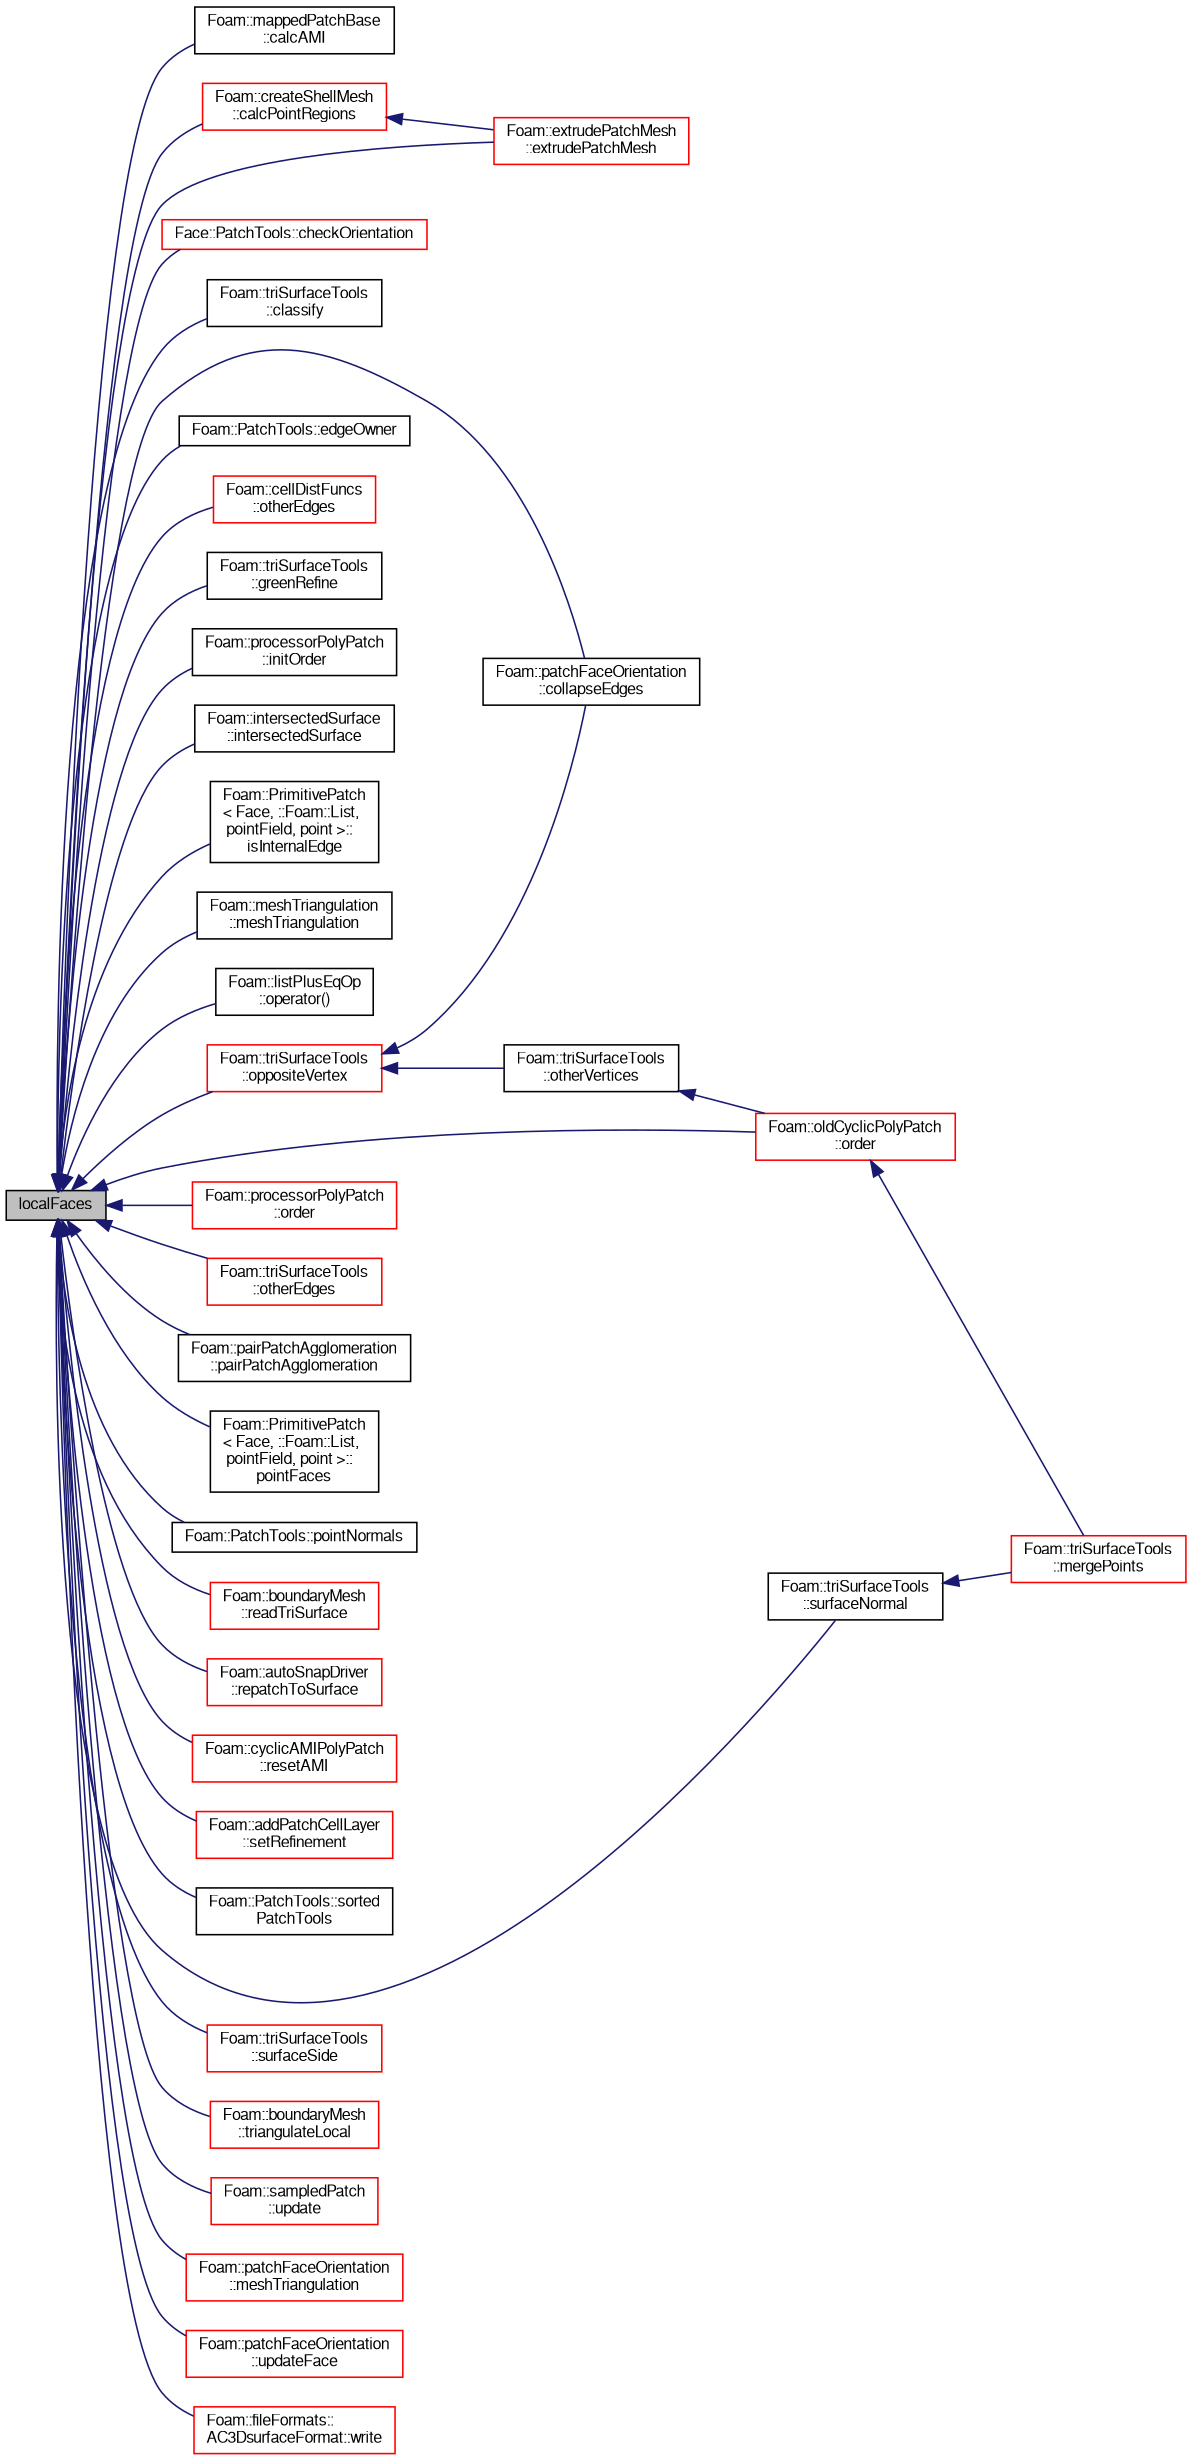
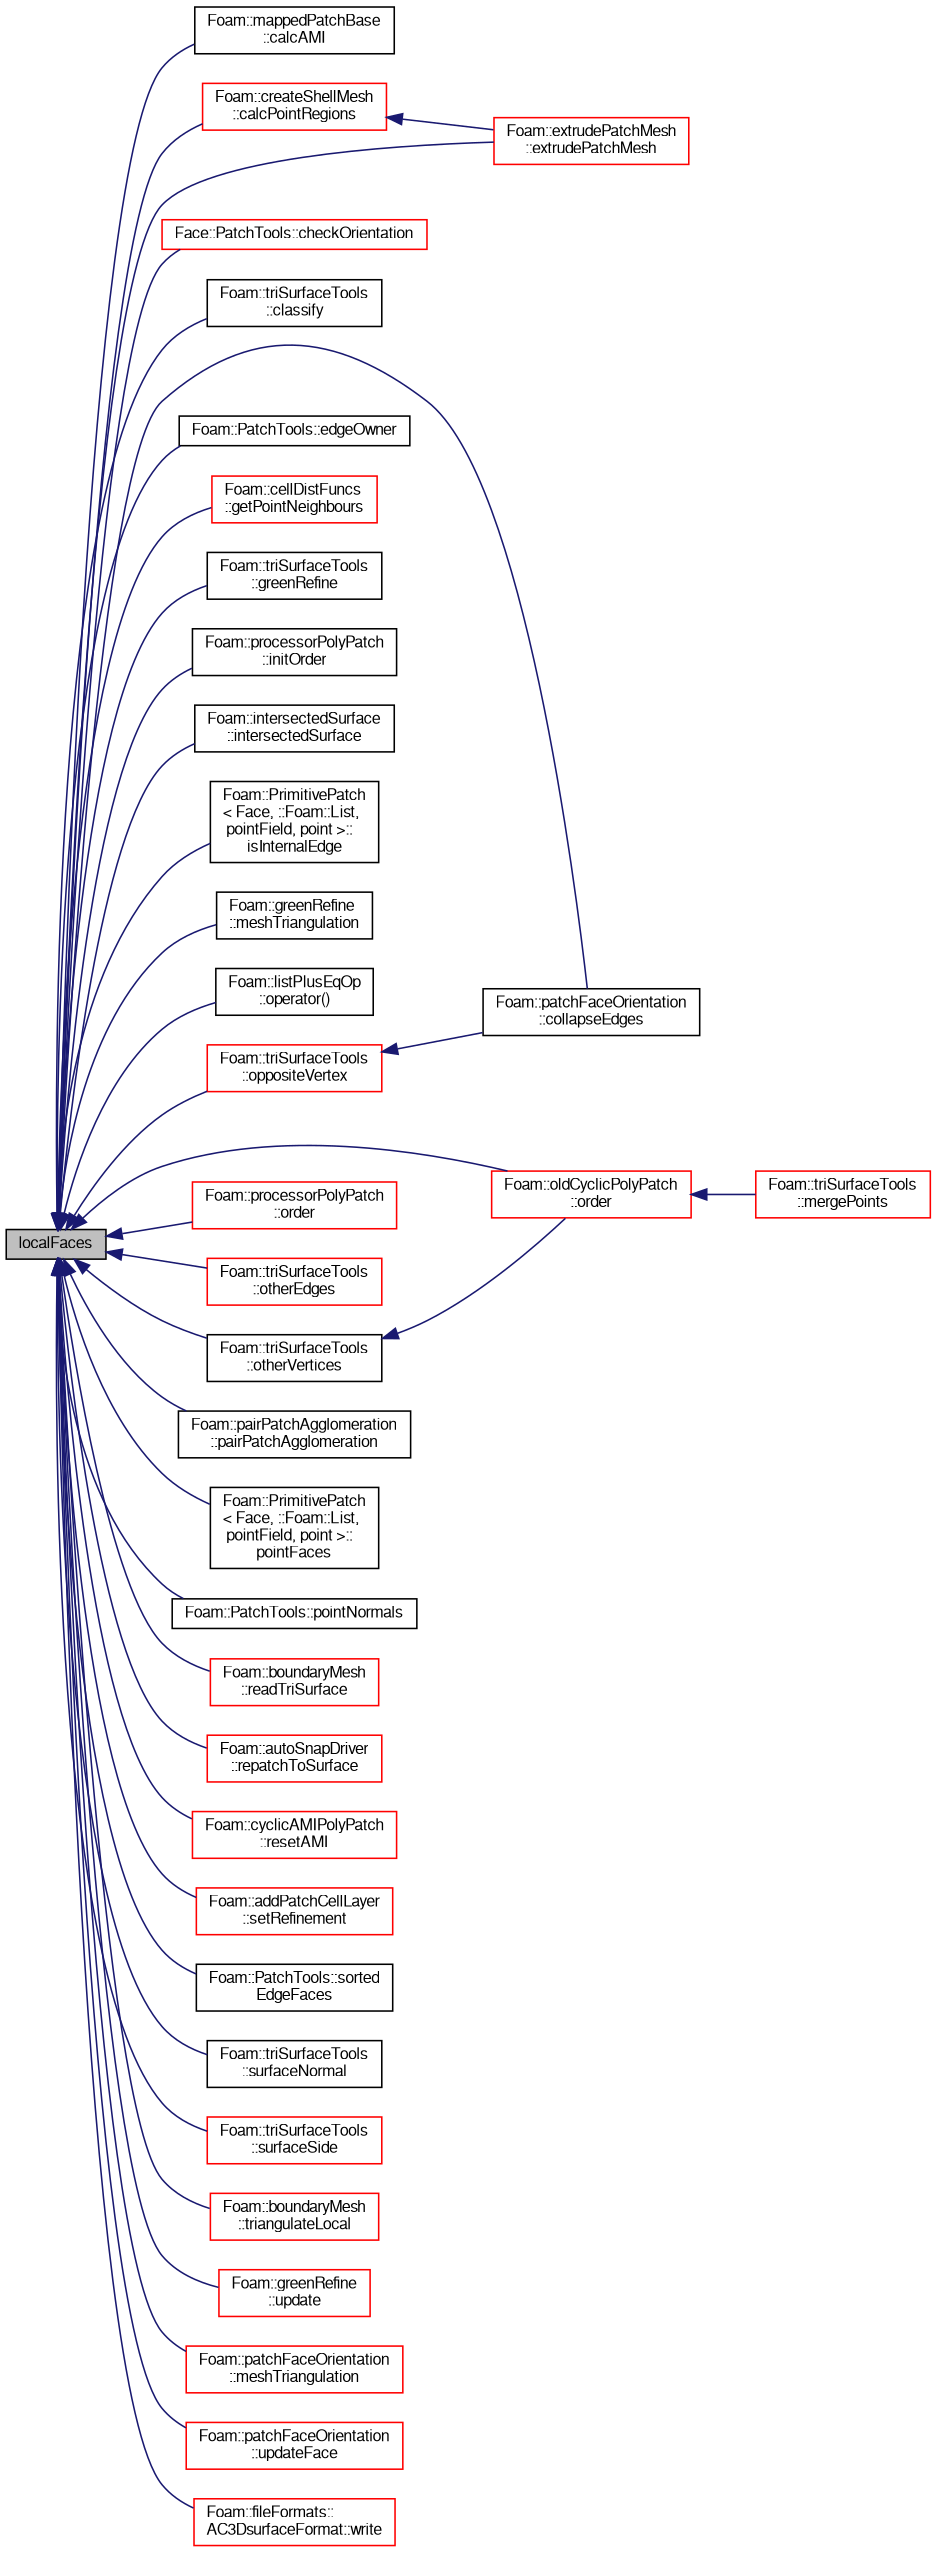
(295, 499) -> (295, 499)
(295, 916) -> (295, 916)
(451, 1068) -> (143, 1310)
(985, 1577) -> none
(295, 1911) -> (295, 1988)
(295, 2201) -> (295, 2293)
